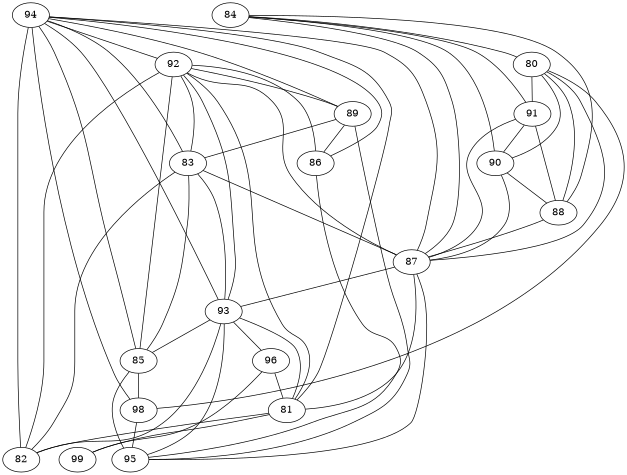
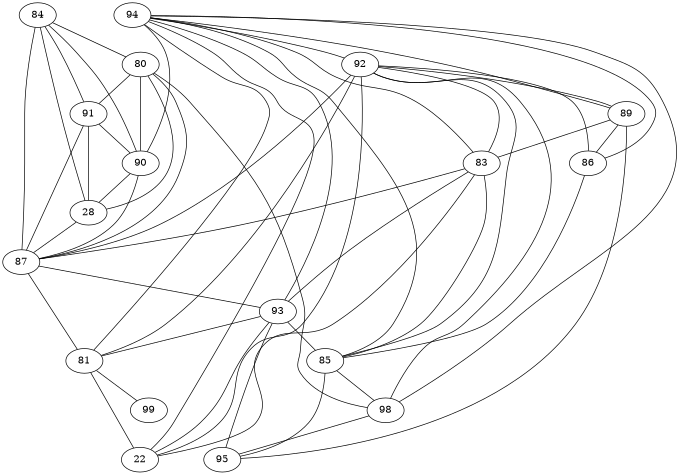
(327, 40) -> (170, 76)
(228, 176) -> (548, 199)
(558, 213) -> (89, 213)
(271, 361) -> none
(384, 390) -> (500, 314)
(358, 445) -> none
(21, 460) -> (140, 460)
